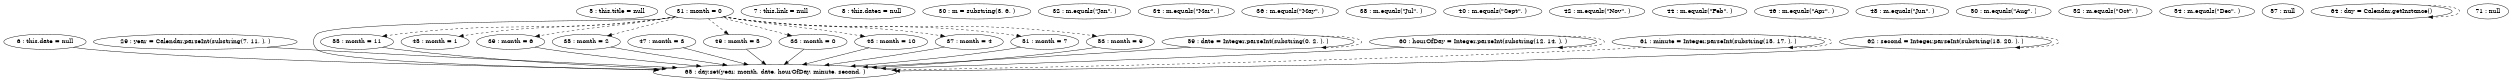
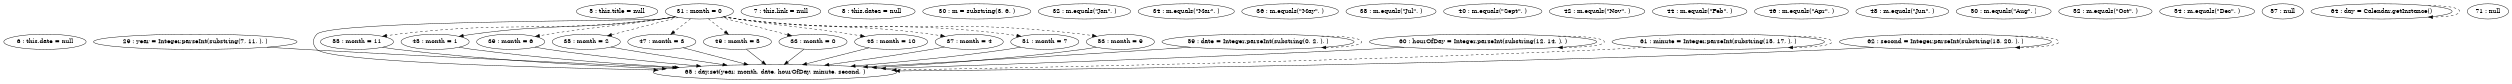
none -> (682, 25)
(569, 26) -> (569, 26)
(195, 42) -> (195, 42)
(364, 63) -> (567, 59)
